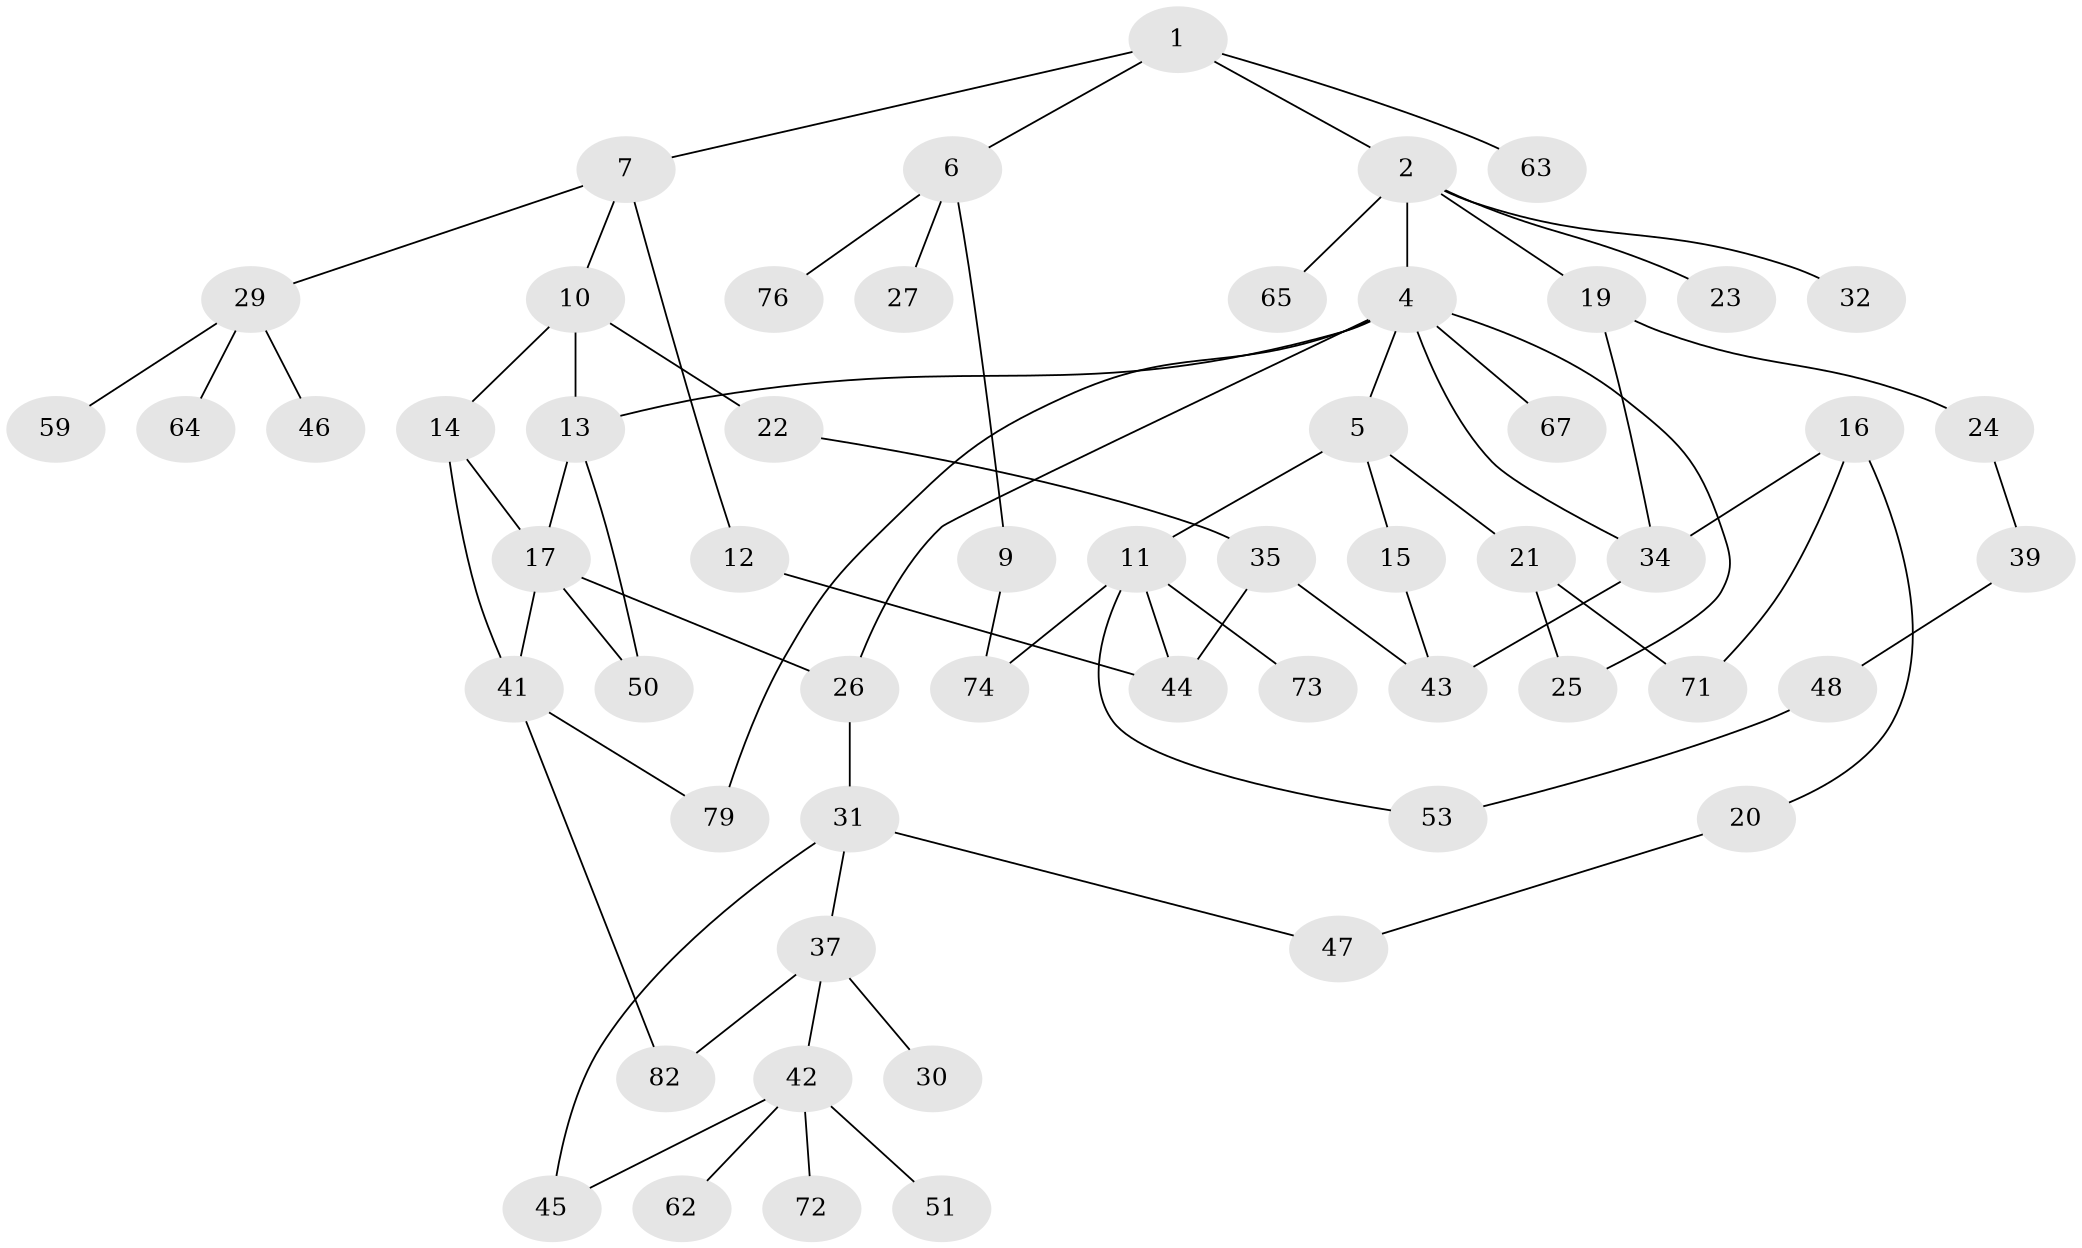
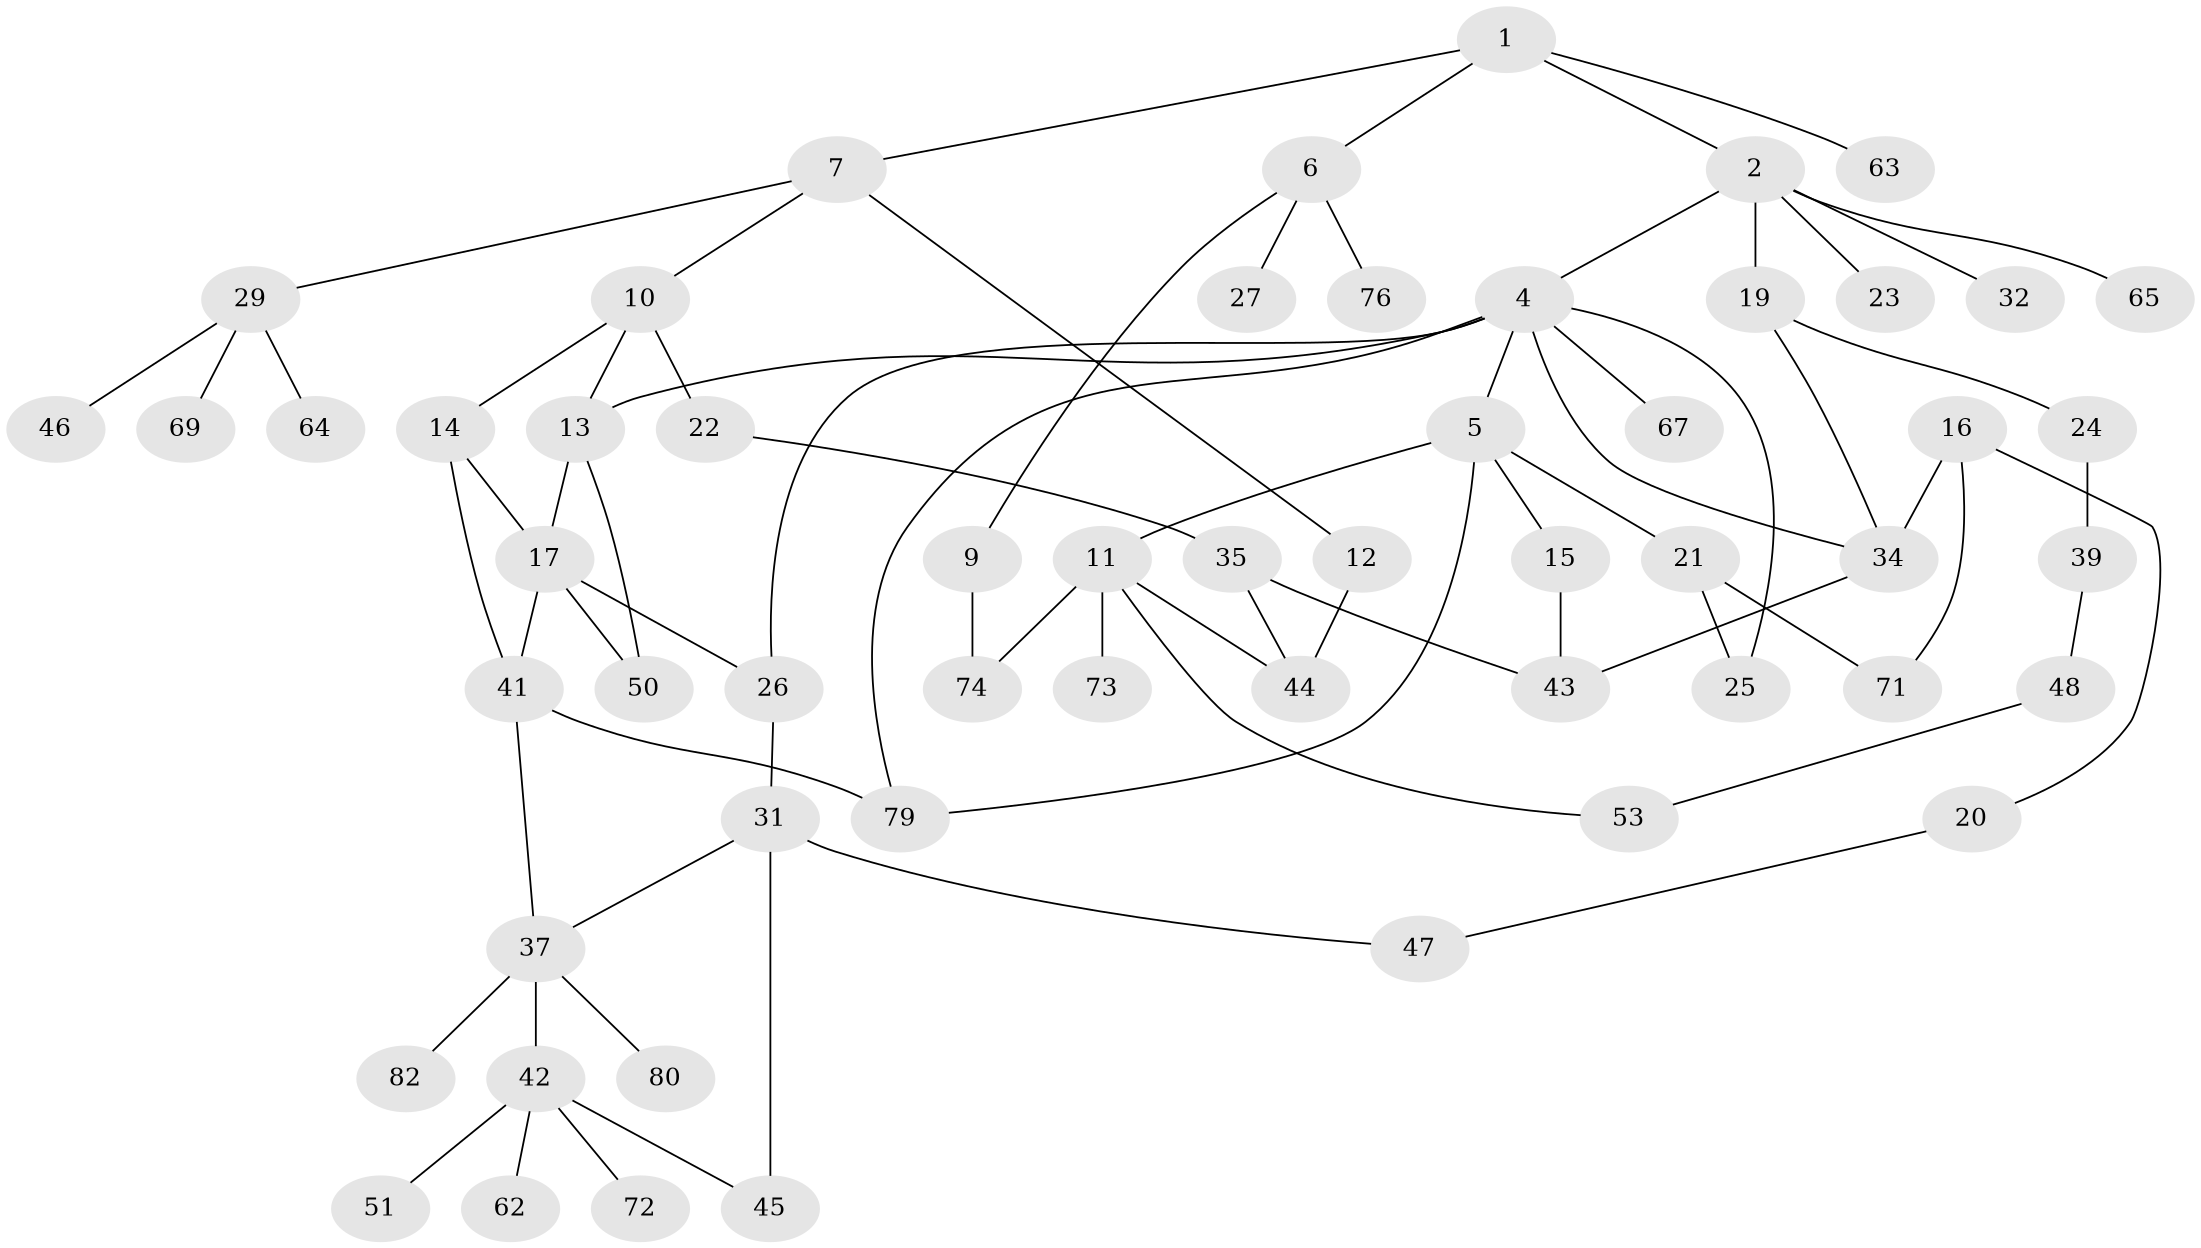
(56, 429) -> (186, 429)
none -> (1319, 745)
(590, 884) -> (525, 819)
(933, 1079) -> (666, 1079)
